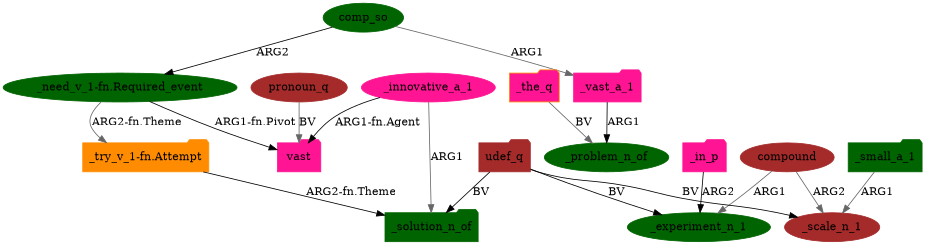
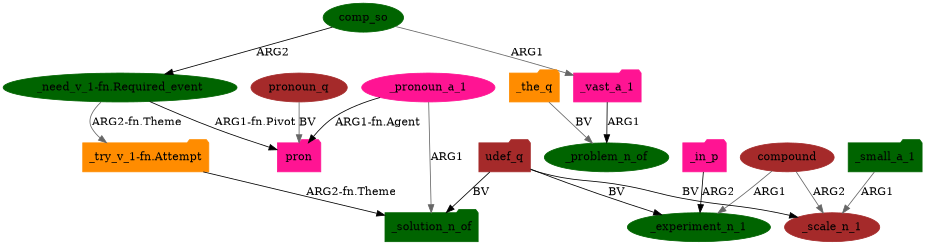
(428, 88) -> (428, 88)
(534, 88) -> (534, 88)
(299, 157) -> (299, 157)
